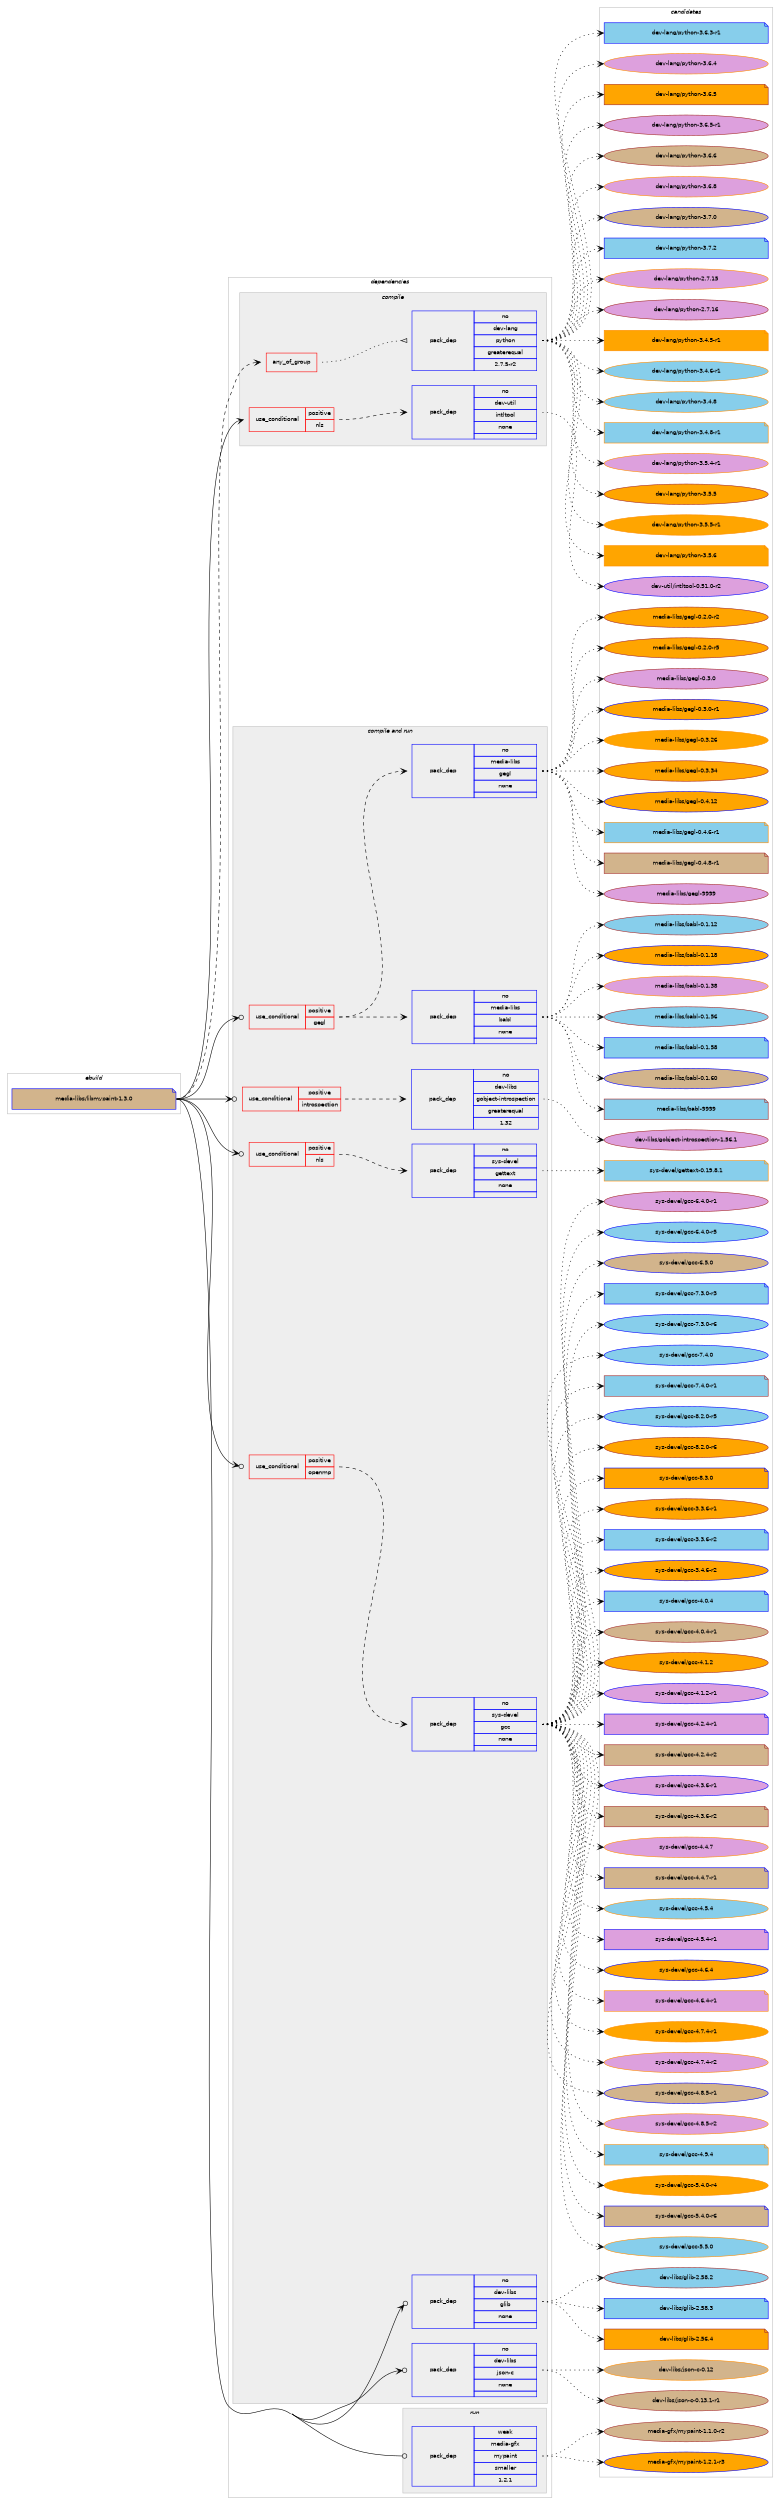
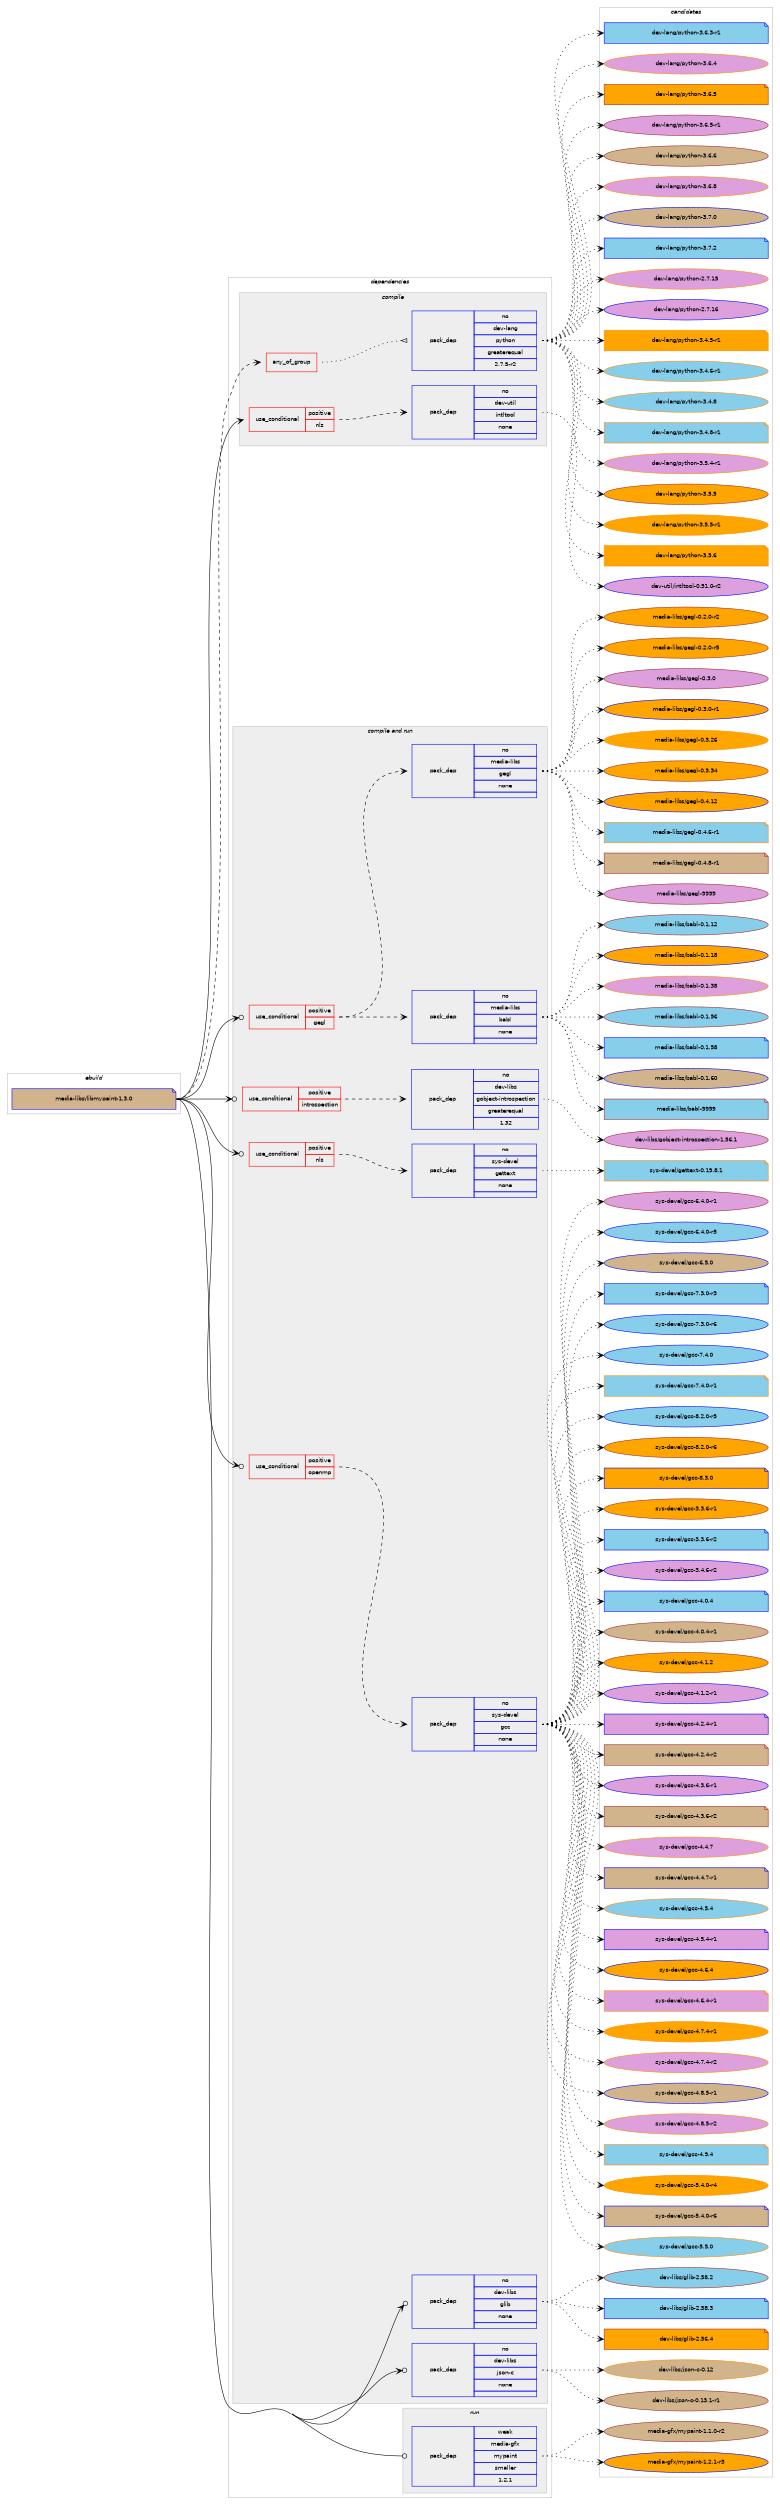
(686, 310) -> (686, 310)
(686, 1386) -> (686, 1386)
(686, 1571) -> (686, 1571)
